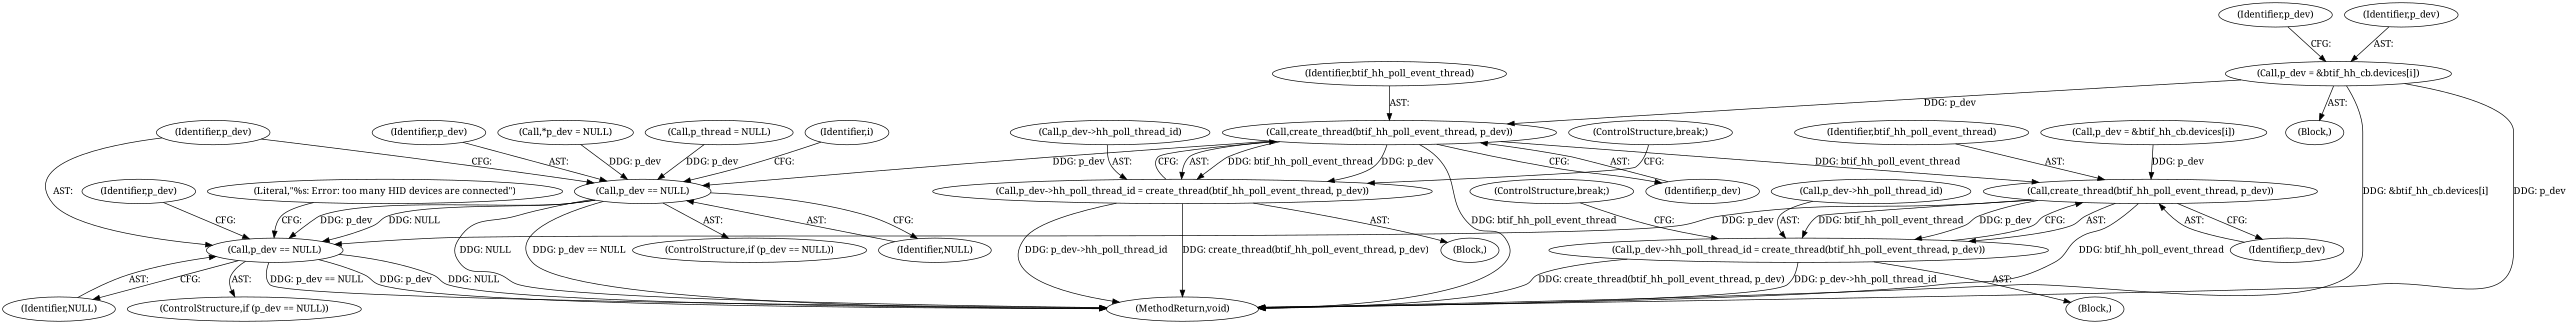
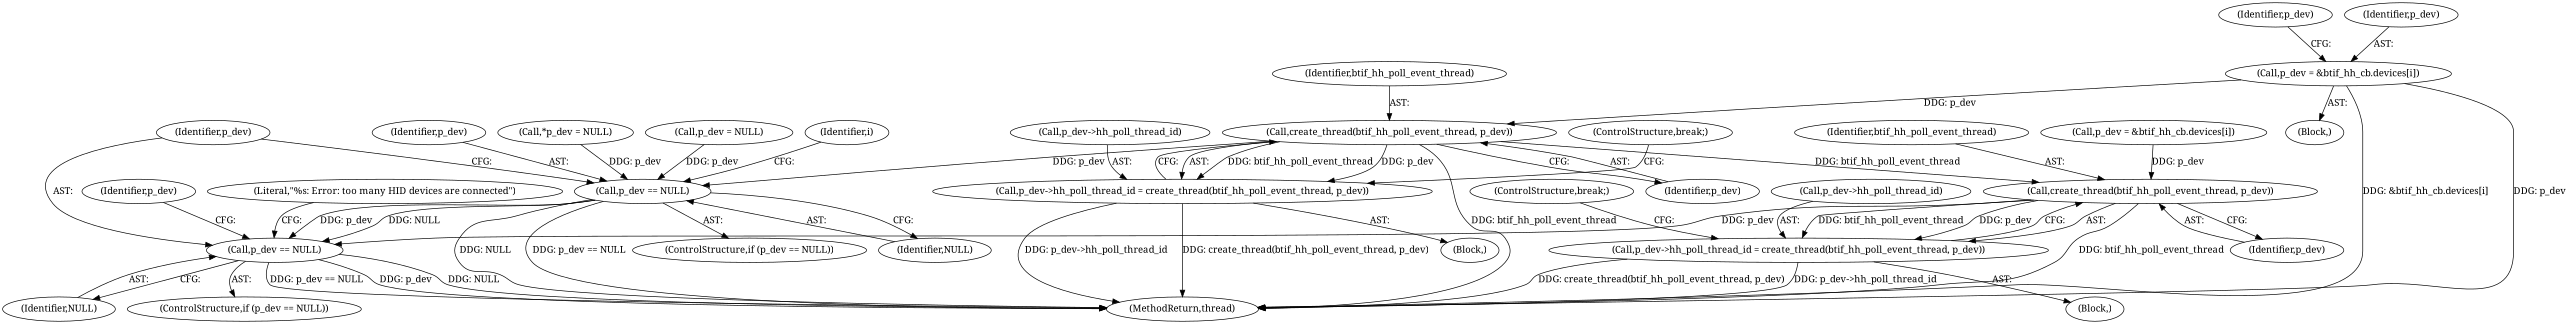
(719, 133) -> (719, 133)
(1182, 309) -> (1182, 309)
